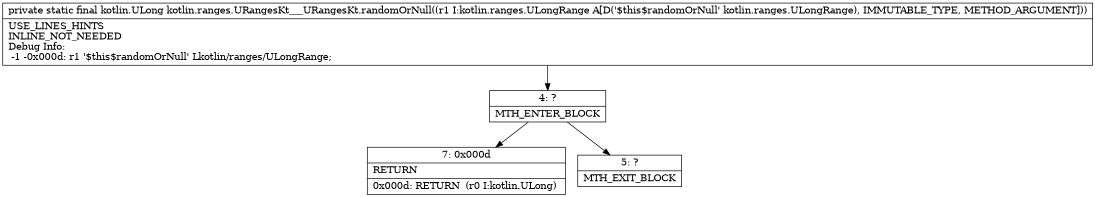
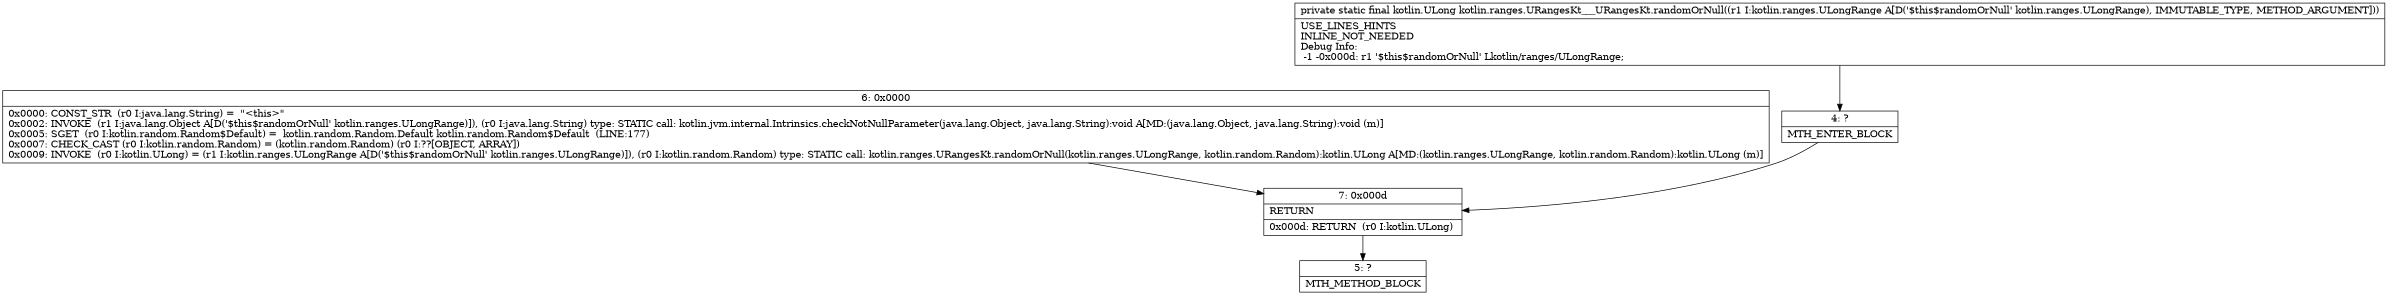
none -> (886, 127)
(586, 136) -> (1363, 245)
(630, 178) -> (1363, 284)
